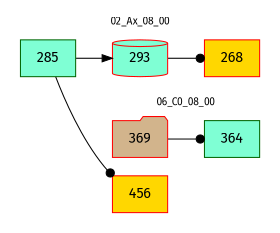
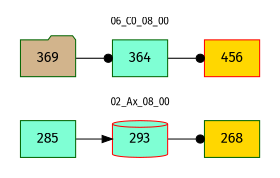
(232, 58) -> (232, 139)
(78, 126) -> (182, 58)
(140, 139) -> (48, 58)
